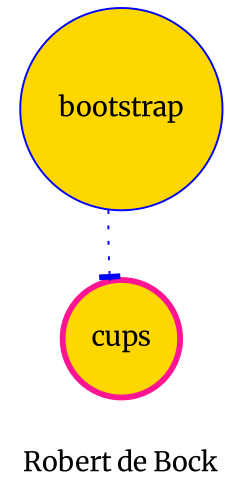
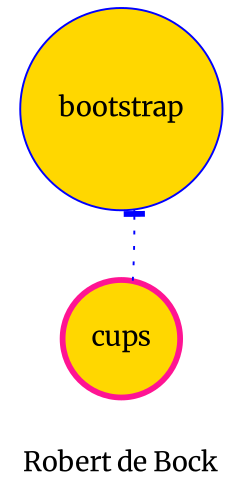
(108, 240) -> (134, 250)
